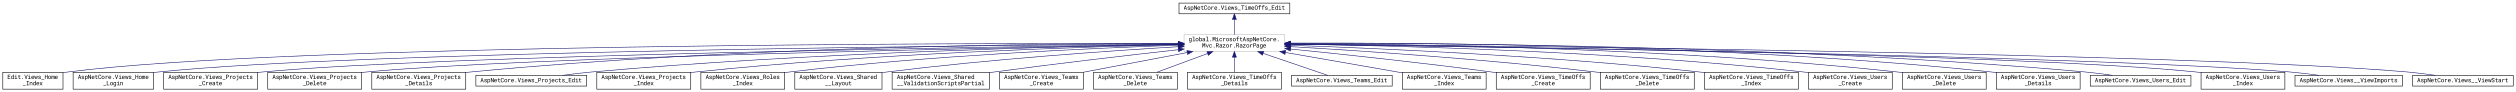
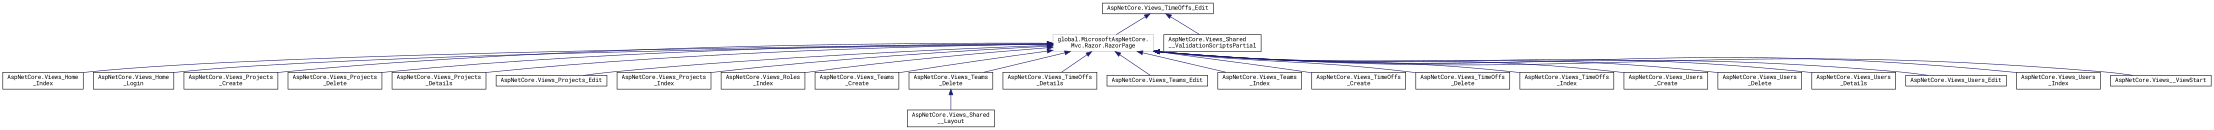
(1030, 57) -> (951, 102)
(1084, 61) -> (1185, 26)
(33, 81) -> (43, 81)
(2349, 81) -> none
